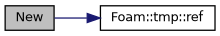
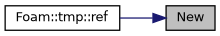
(71, 18) -> (136, 18)
